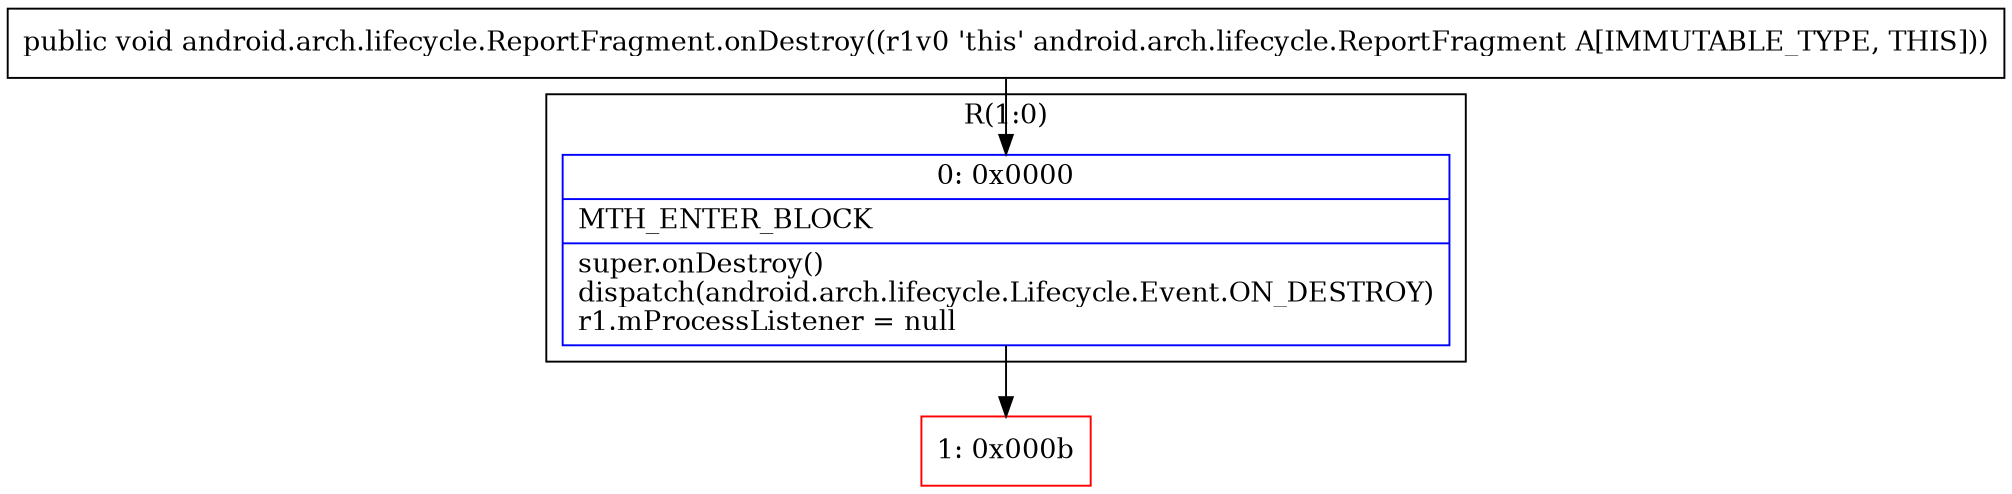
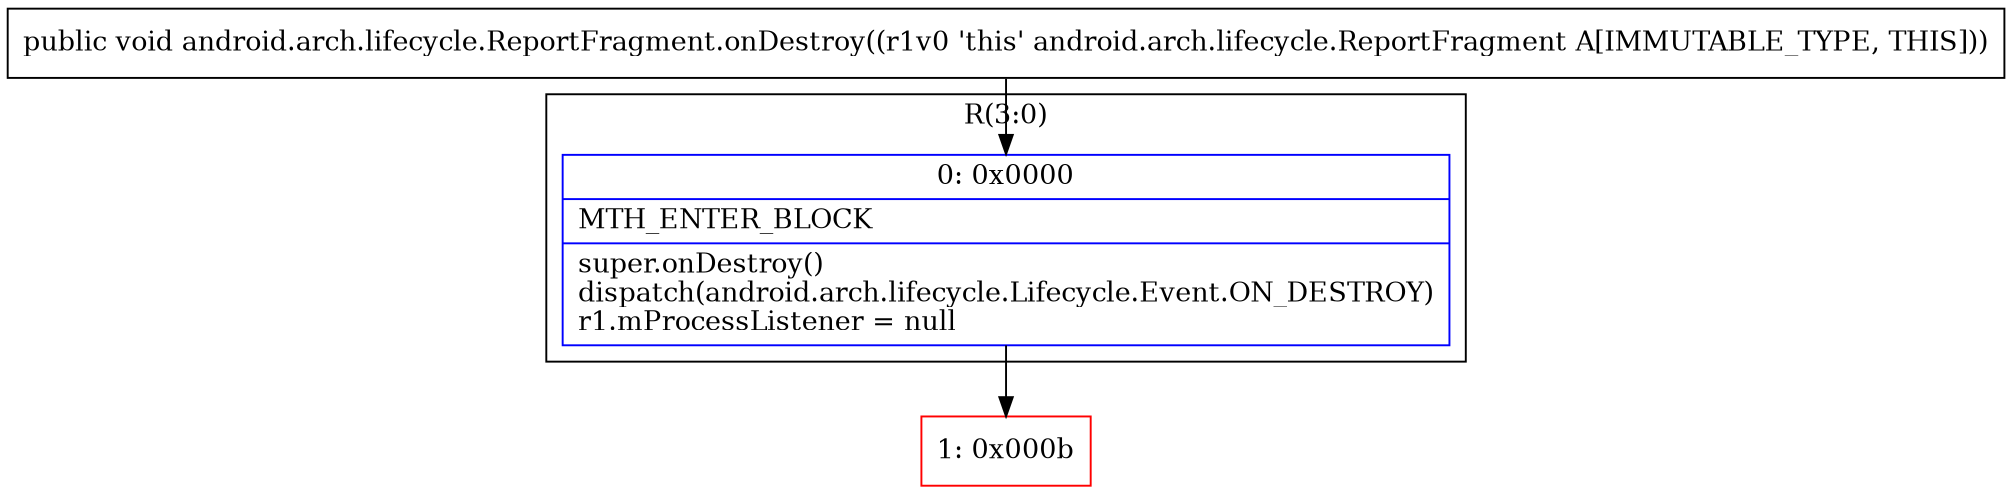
(1006, 116) -> (1006, 116)
